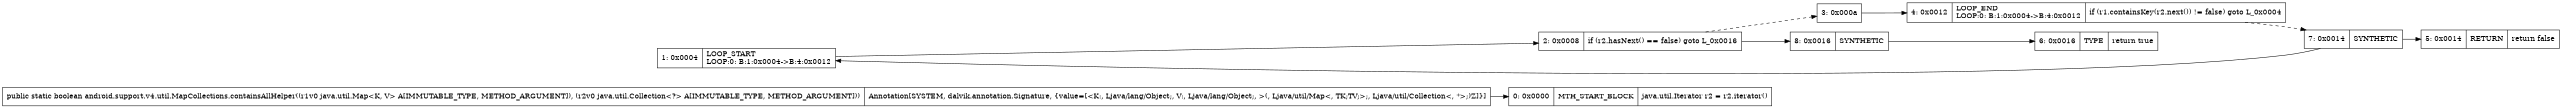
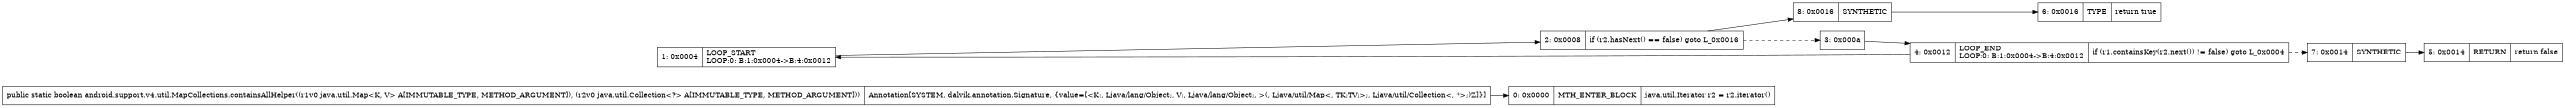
(1581, 73) -> (1375, 57)
(1596, 96) -> (1597, 95)
